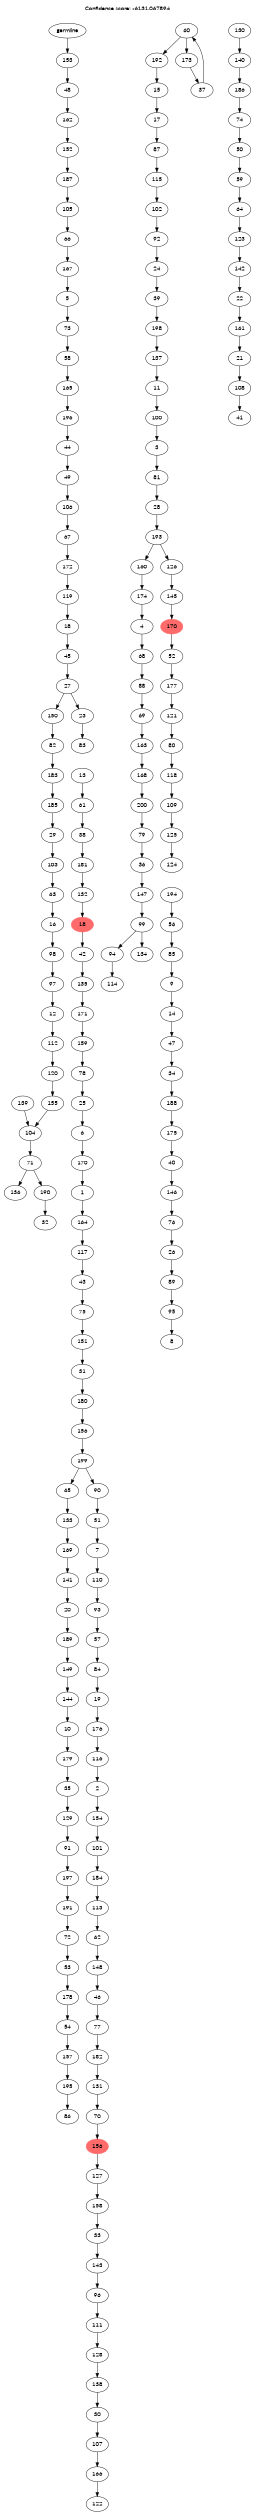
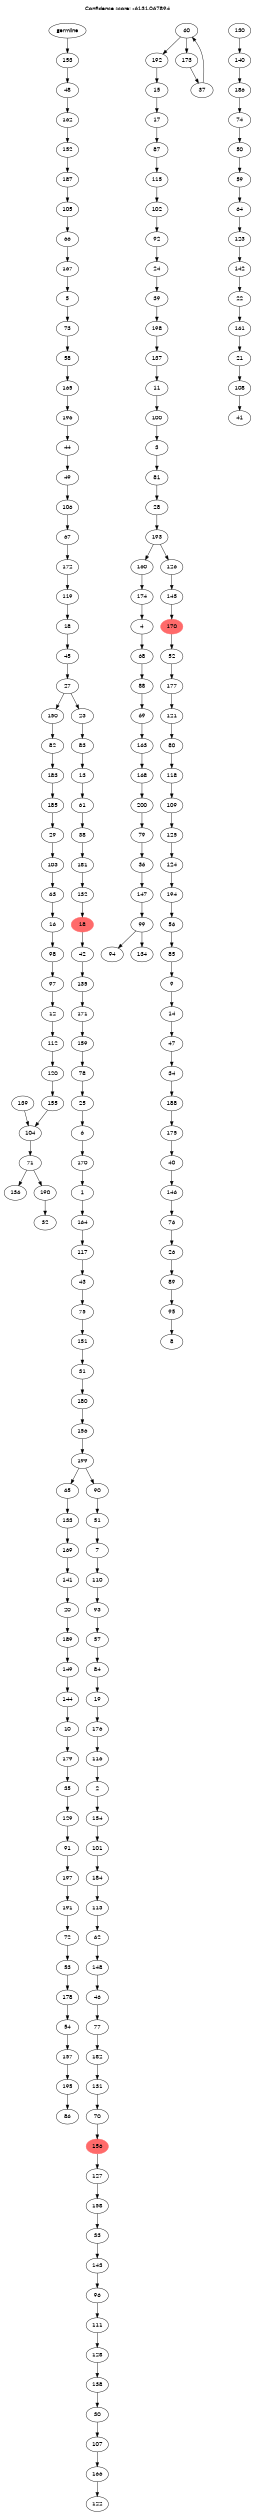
none -> (82, 759)
none -> (172, 878)
(112, 984) -> none
